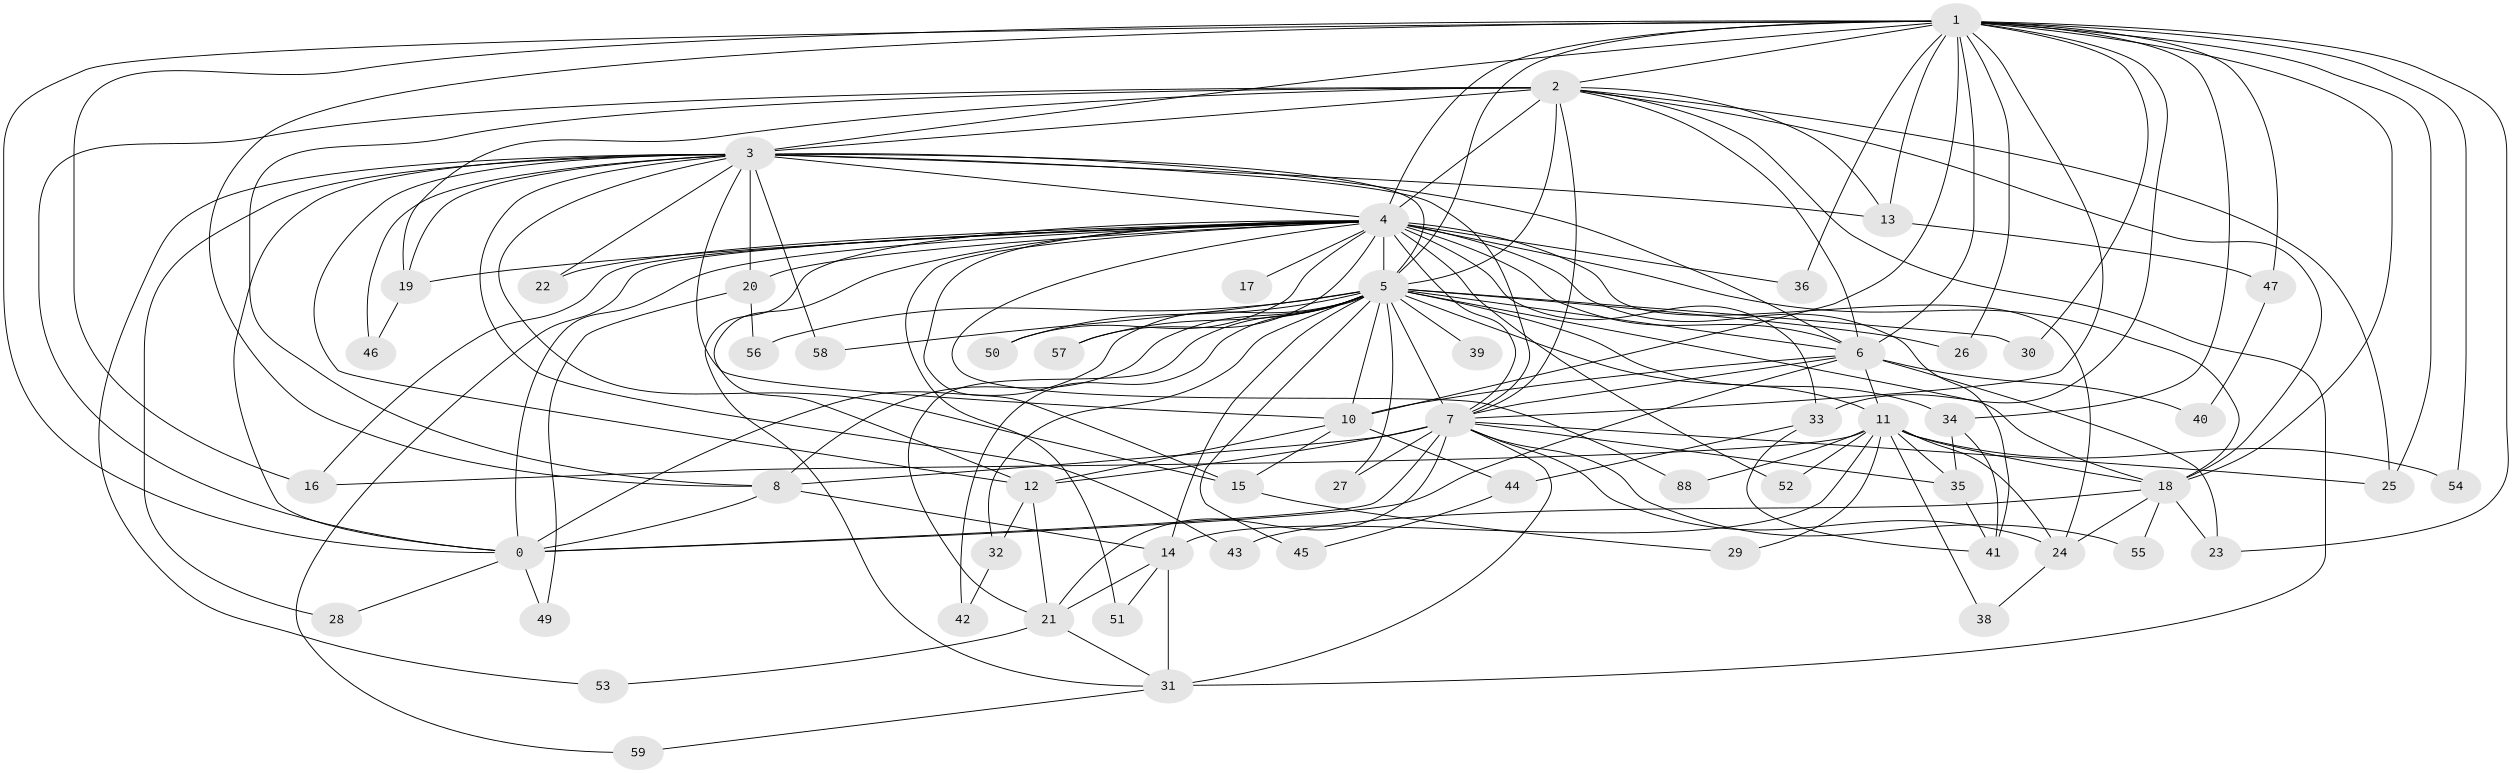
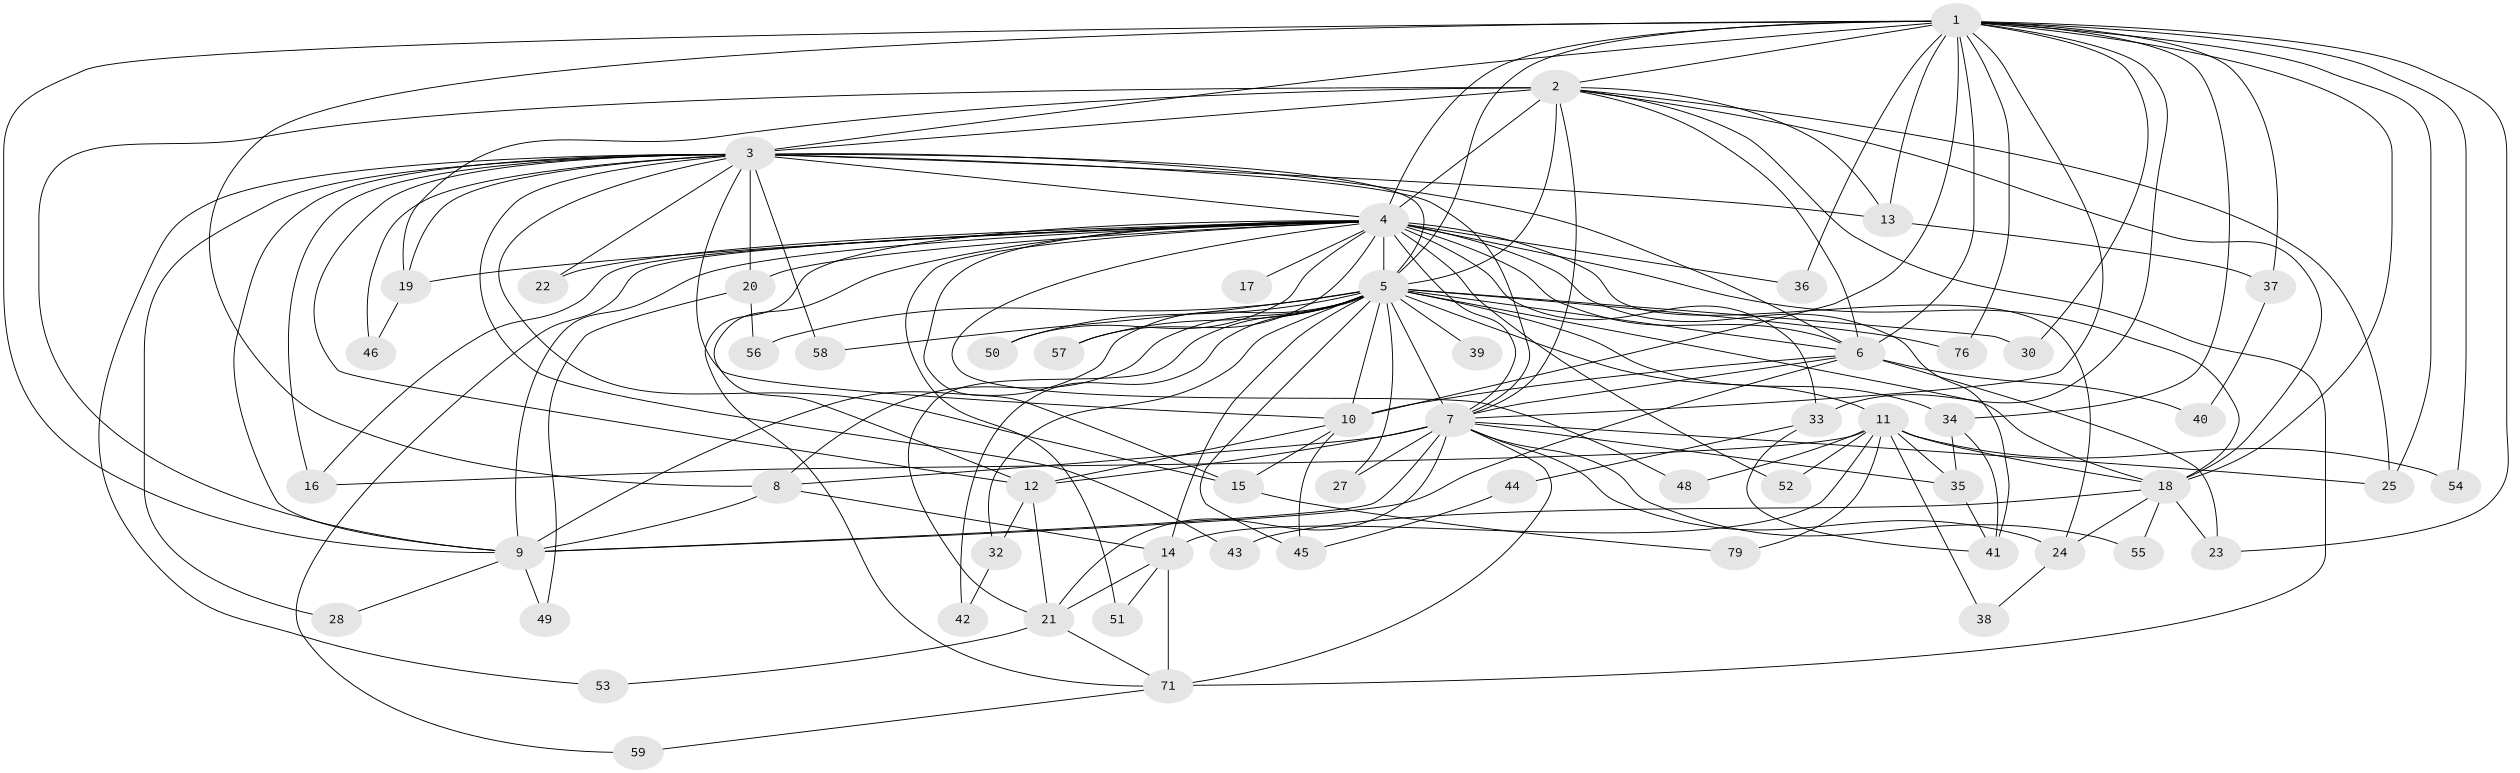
(640, 45) -> (392, 185)
(550, 122) -> none
(2271, 287) -> (2271, 287)
(1962, 353) -> (1962, 353)
(1872, 386) -> none
(1418, 448) -> (1304, 480)
(1981, 462) -> none
(1684, 487) -> (1684, 487)
(520, 553) -> (520, 553)
(1735, 553) -> (1735, 553)
(1168, 686) -> (1168, 686)
